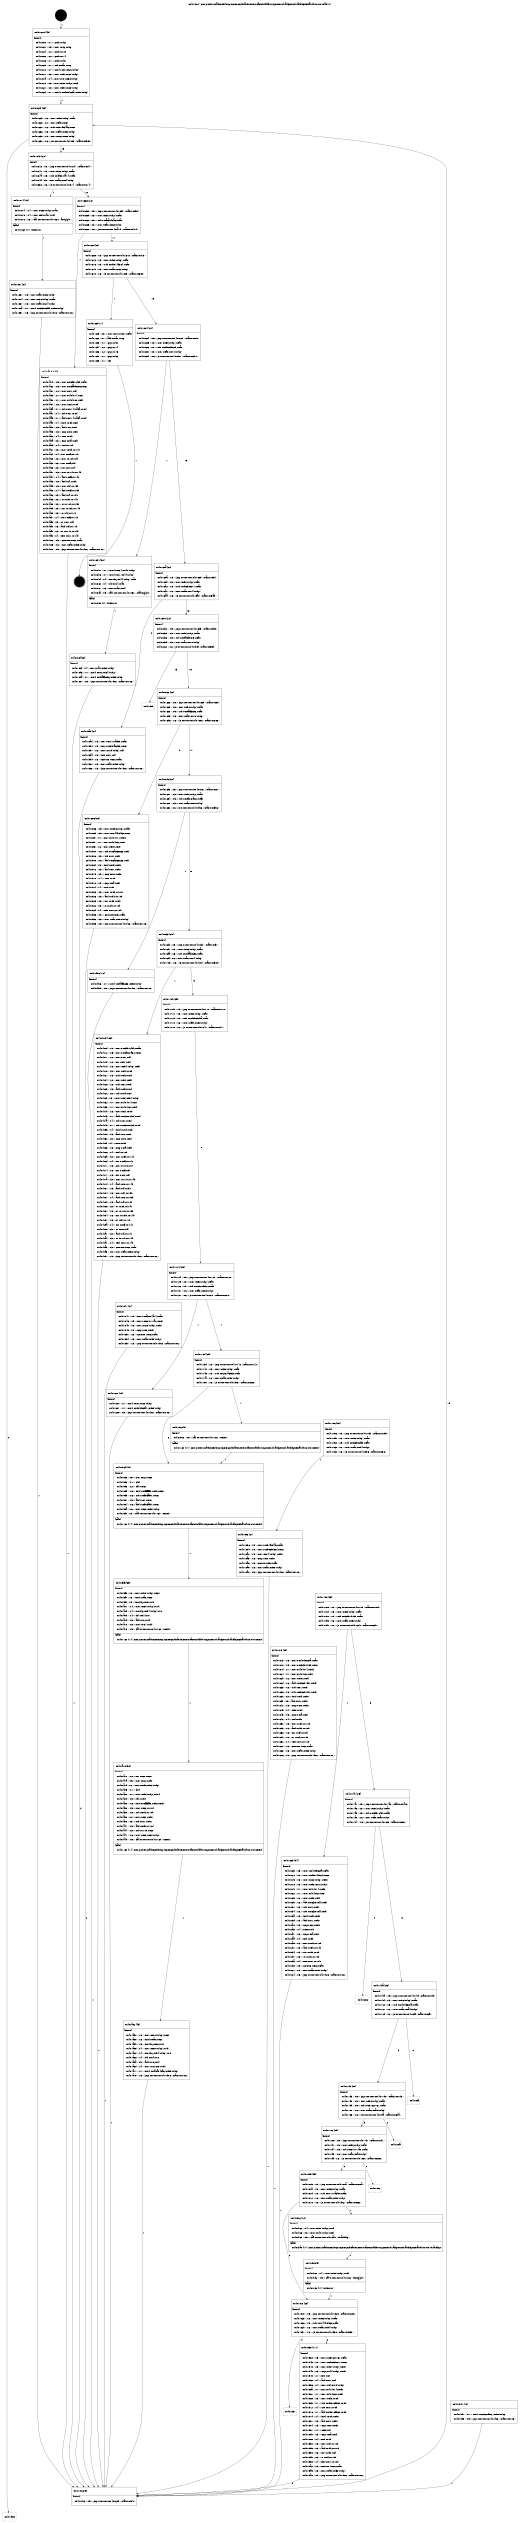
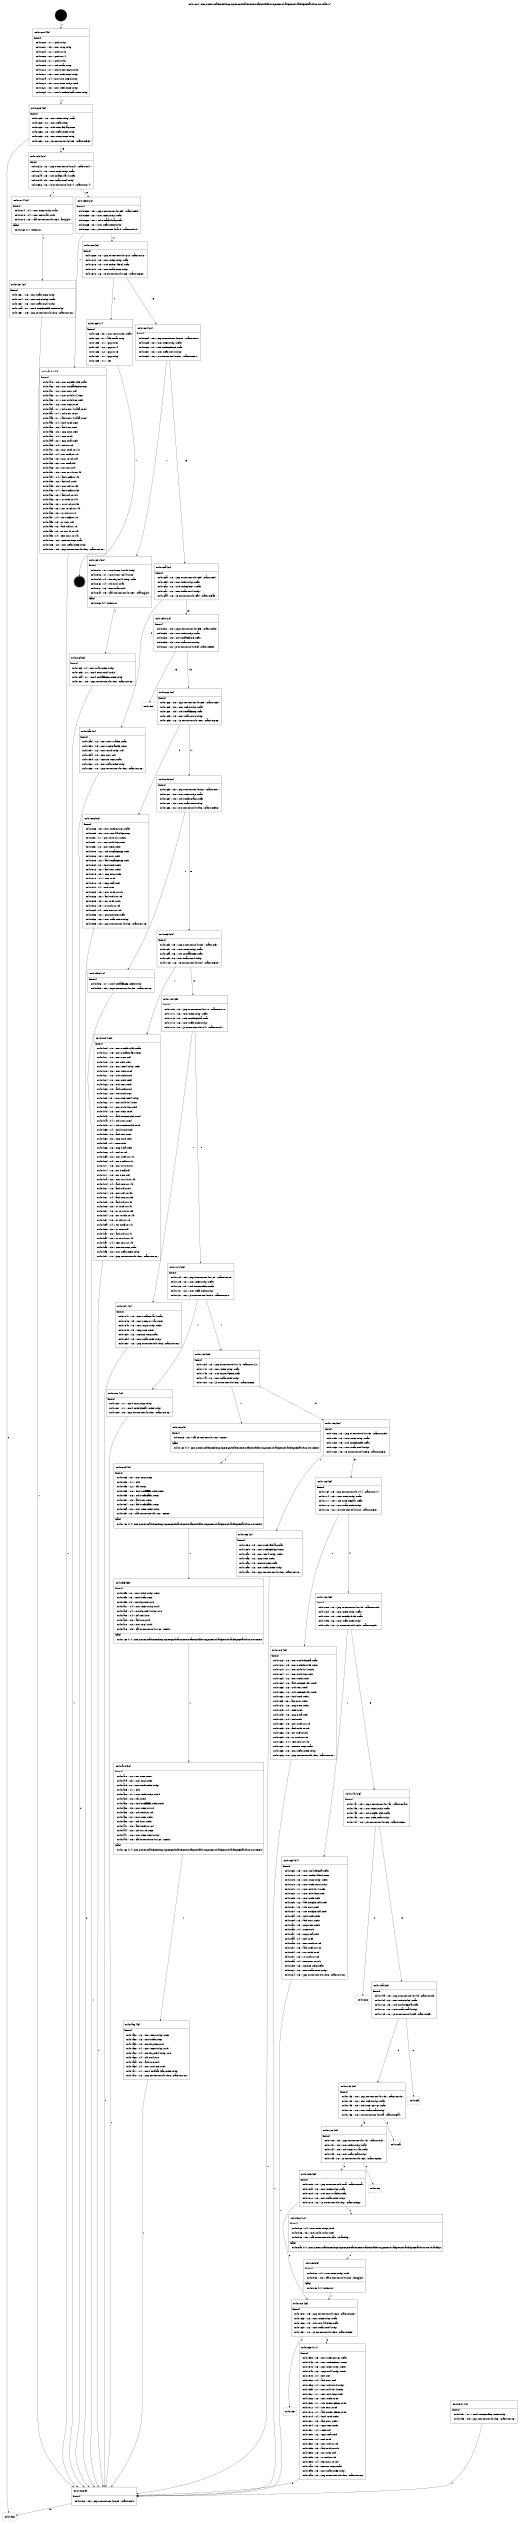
none -> (175, 1167)
(447, 1284) -> (45, 2509)
(171, 1418) -> (291, 1403)
none -> (349, 1496)
